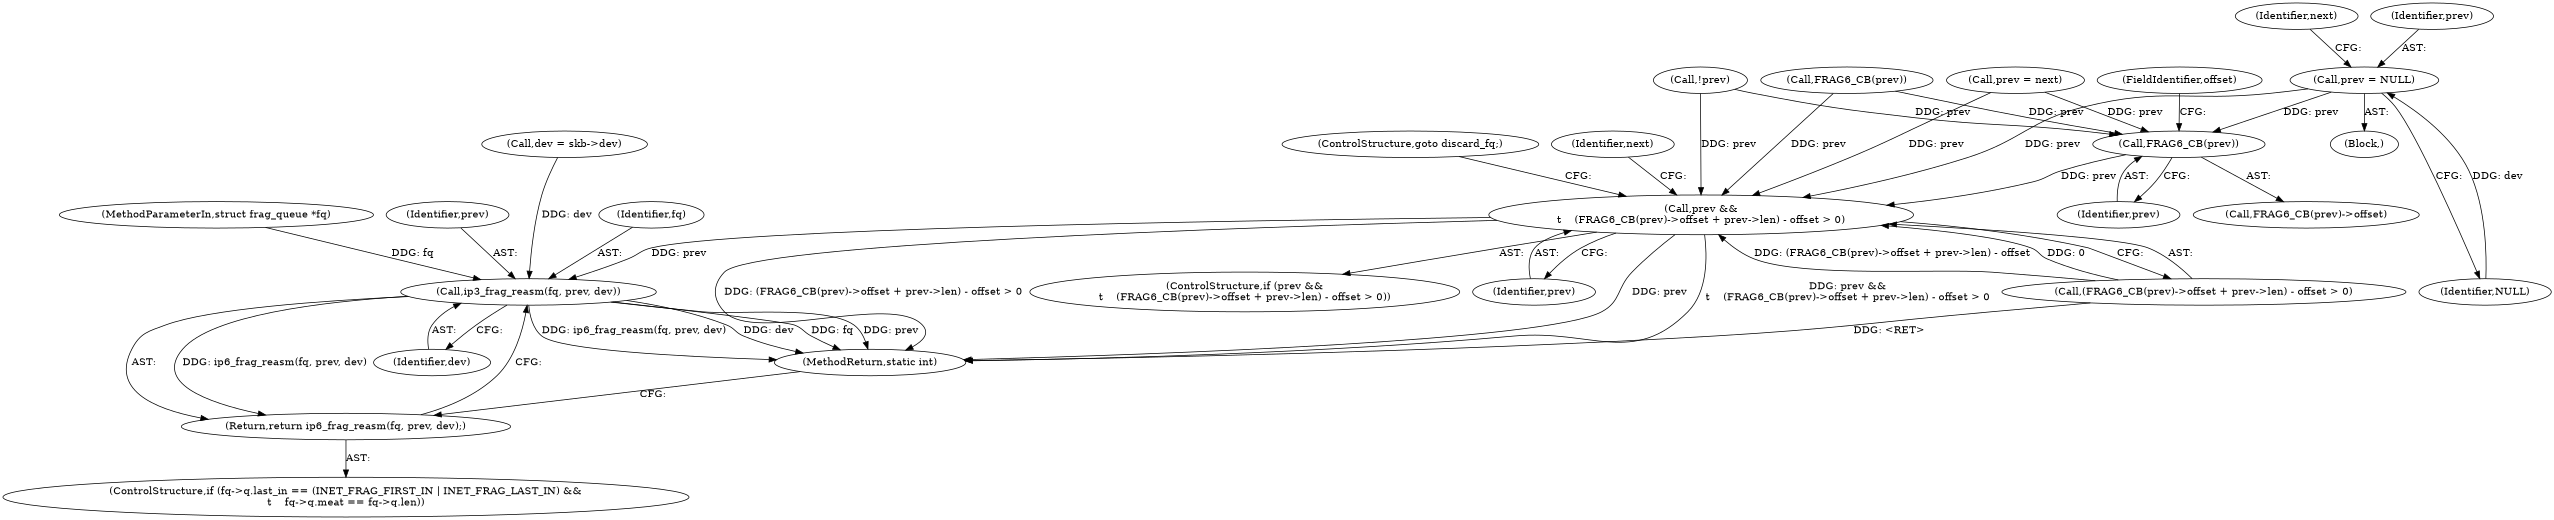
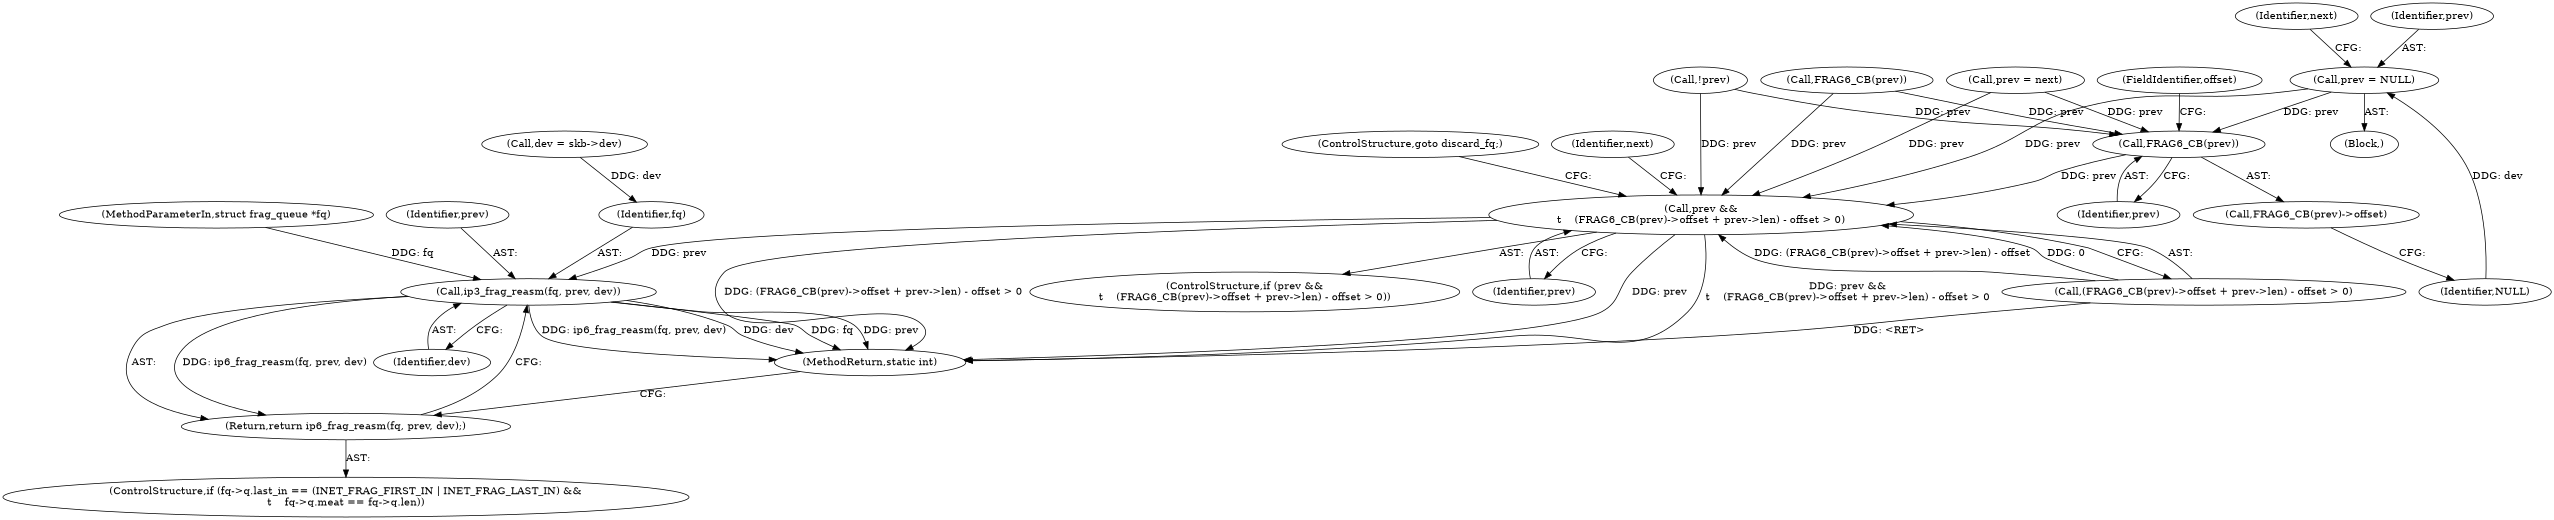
(2435, 179) -> (2388, 254)
(537, 213) -> (605, 177)
